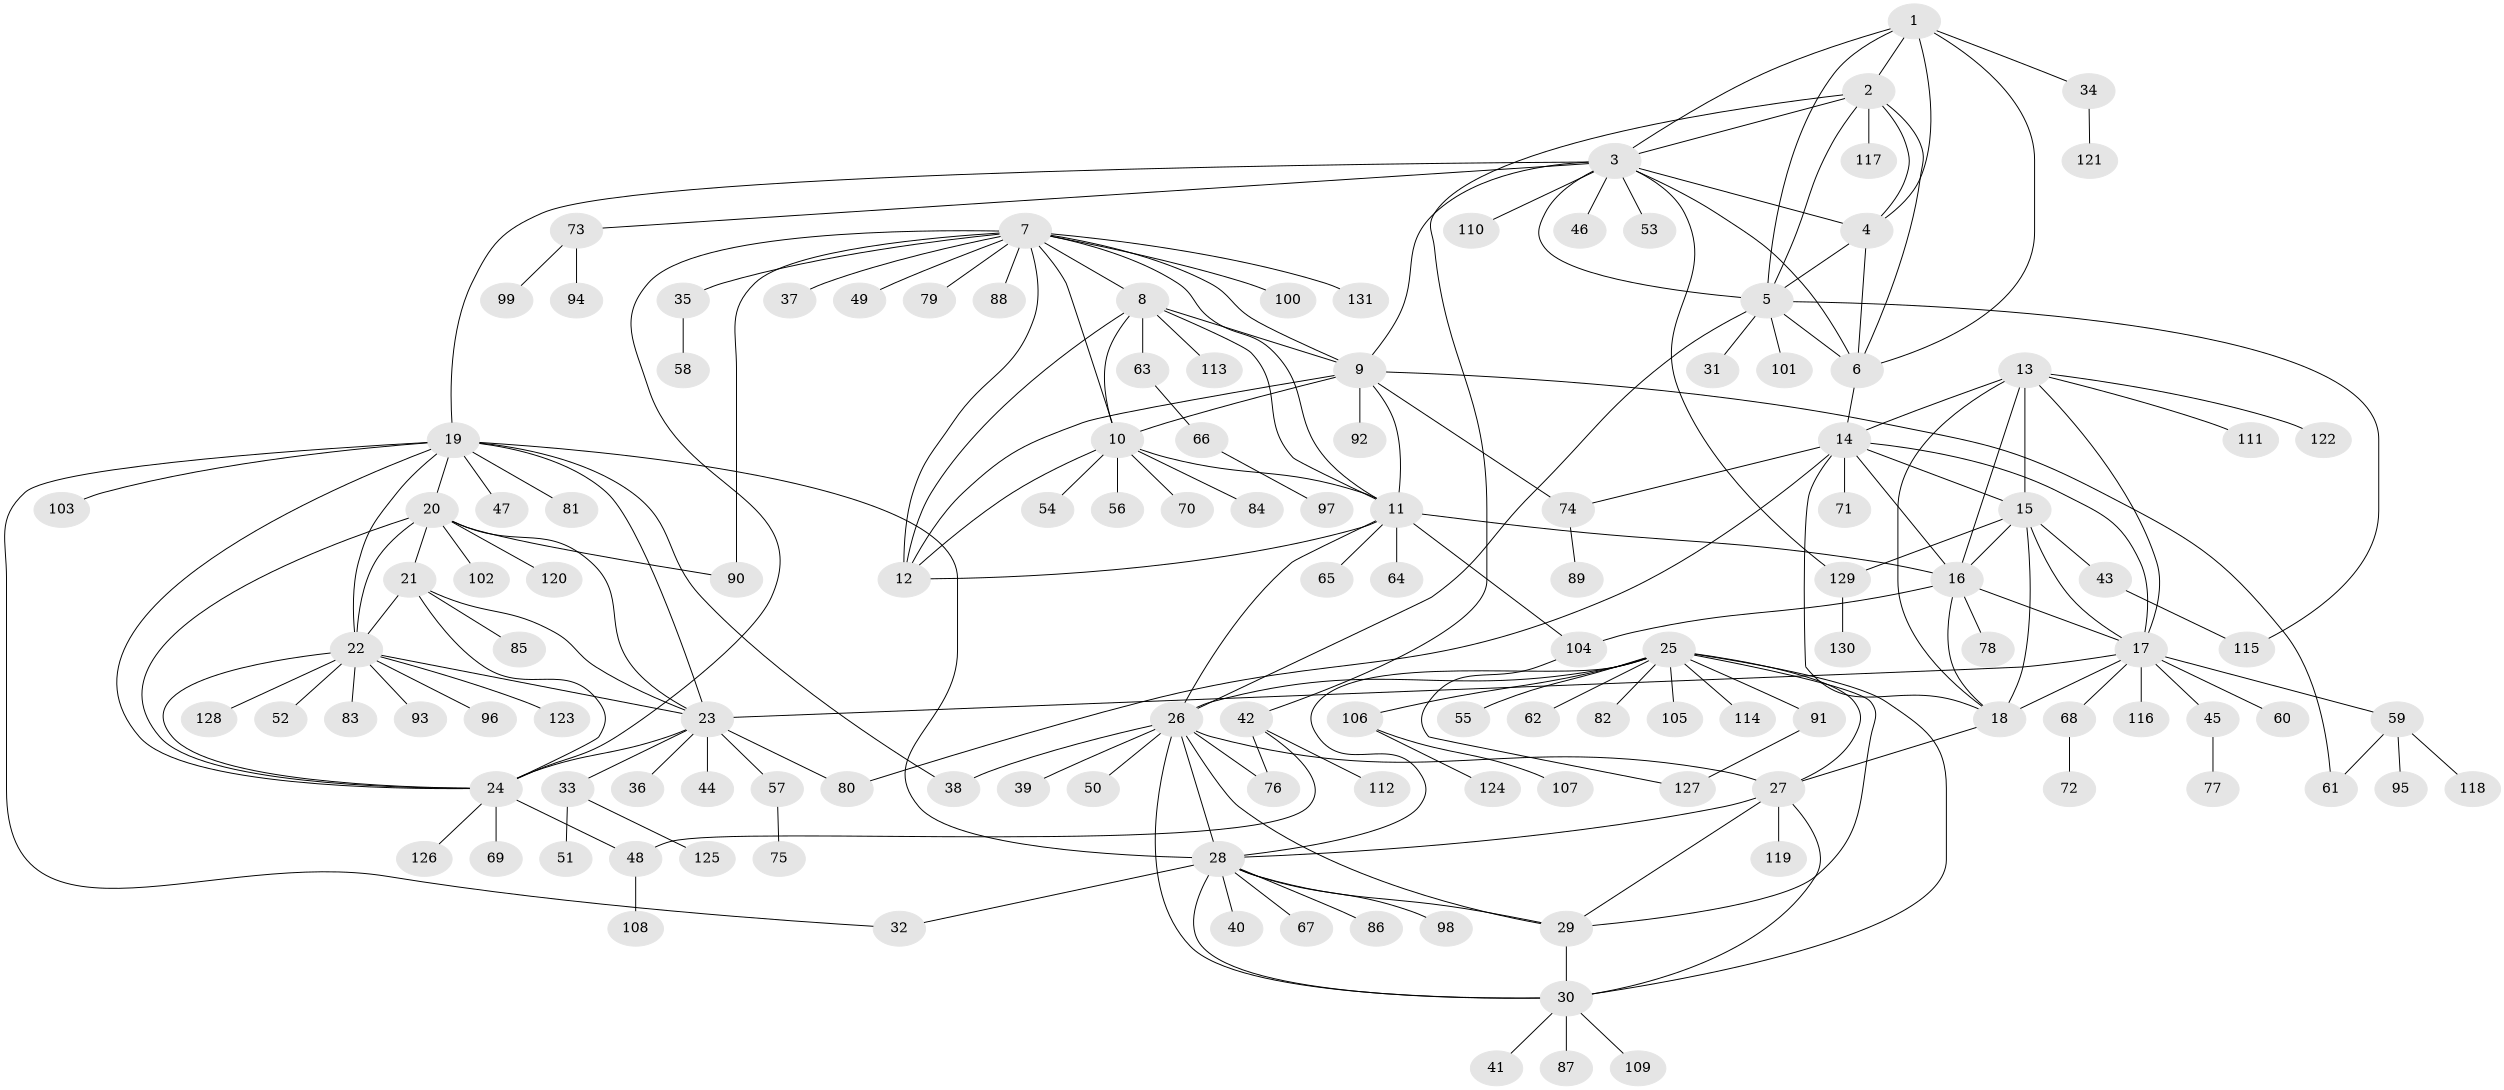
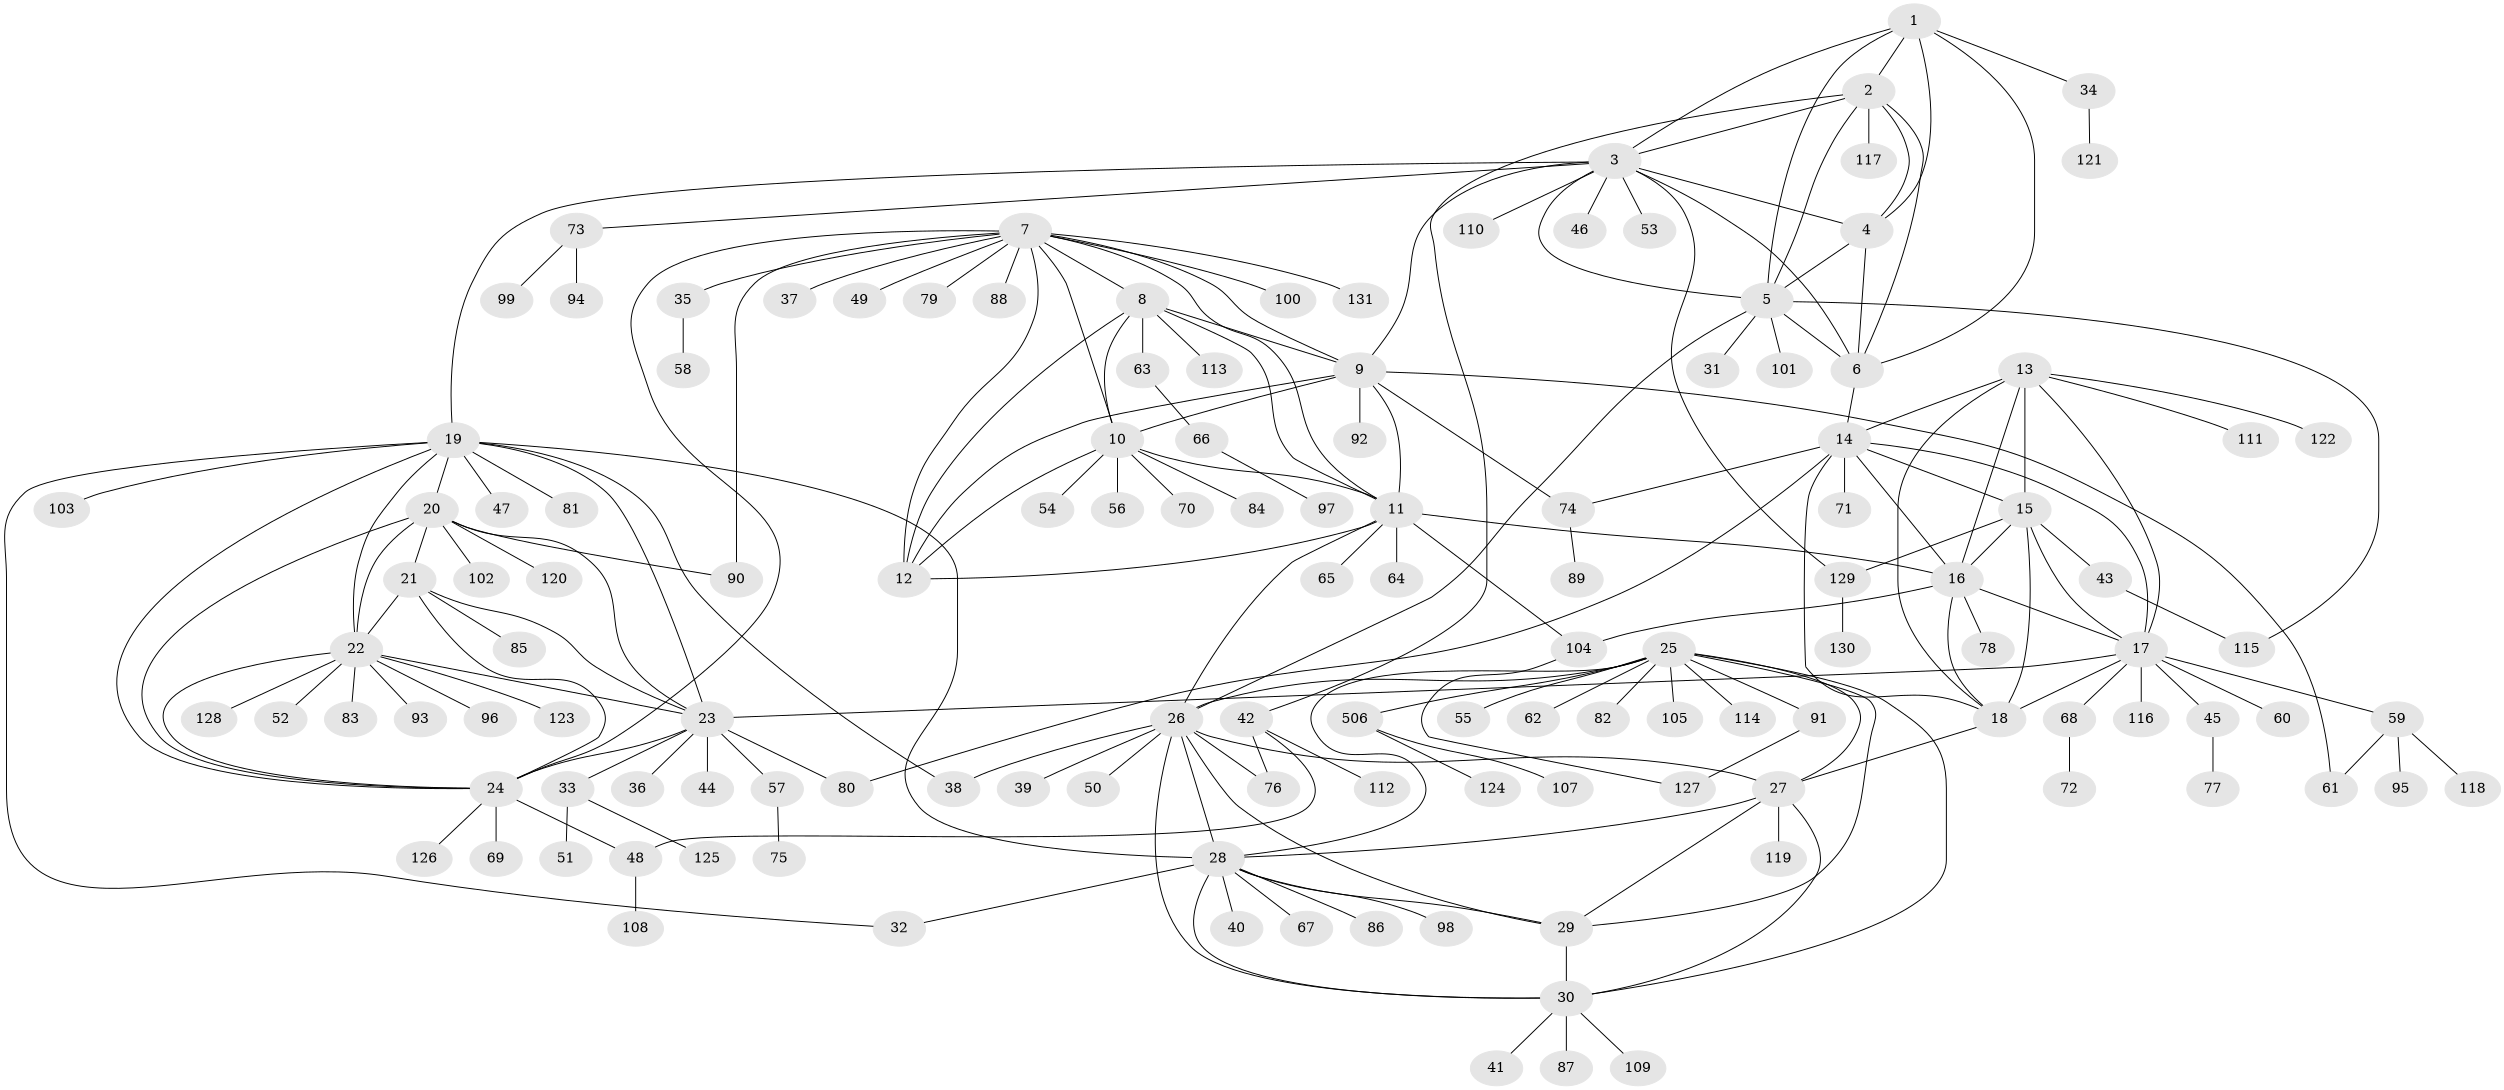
(1355, 719) -> (1355, 719)
